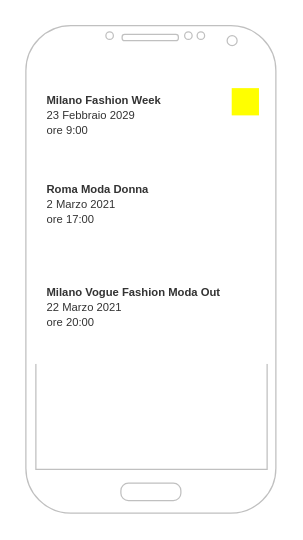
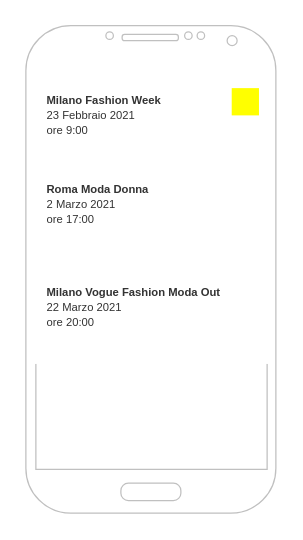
(94, 114) -> (94, 114)
